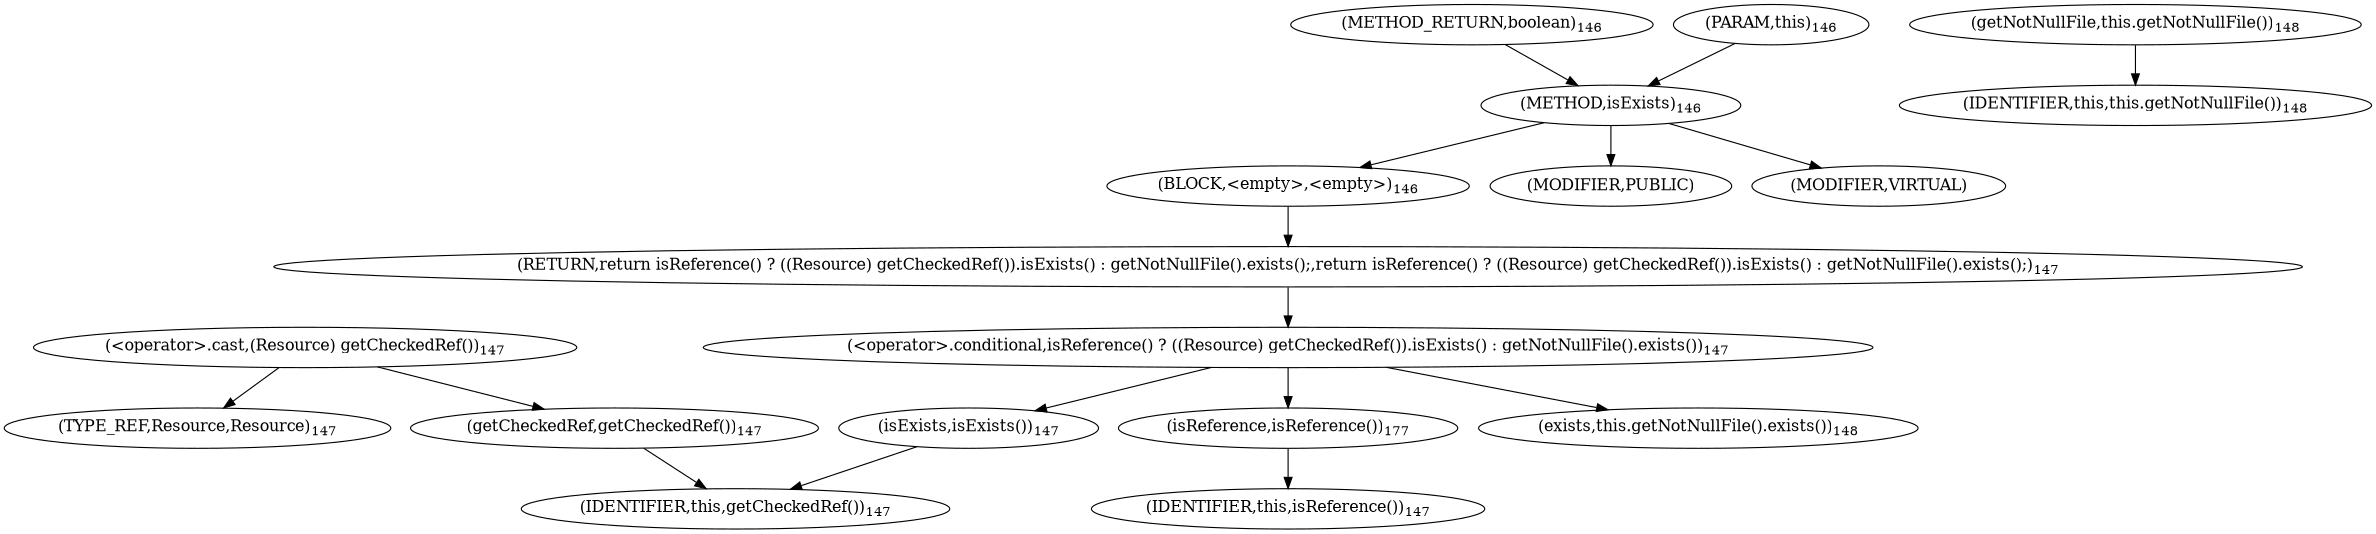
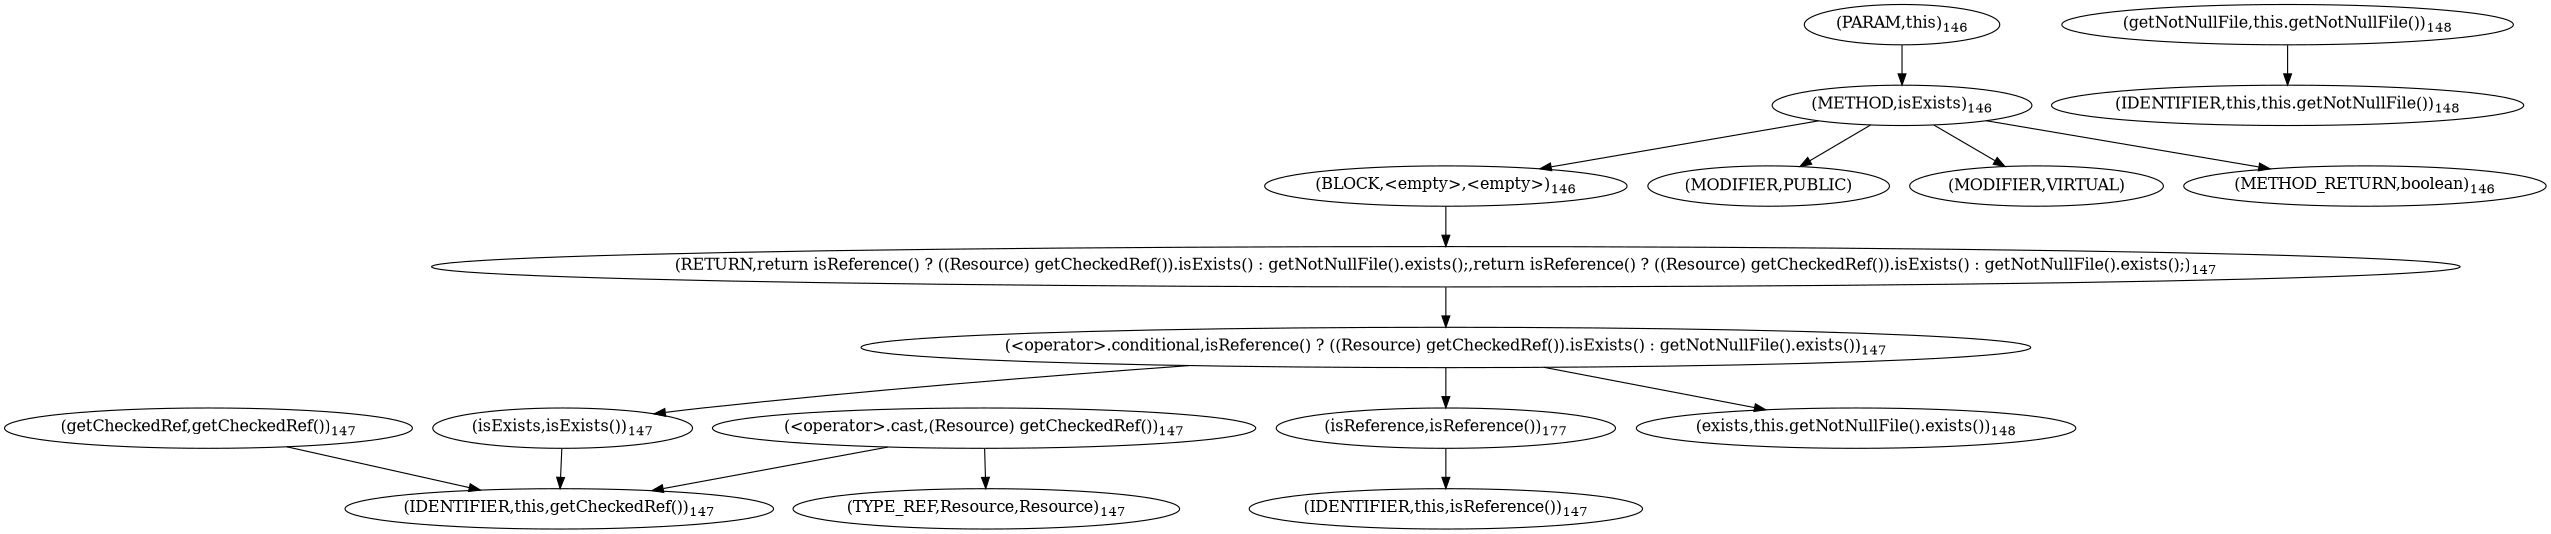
(1536, 62) -> (2122, 144)
(455, 387) -> (775, 468)
